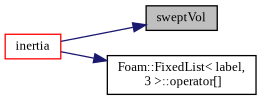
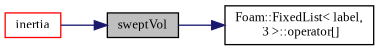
(77, 55) -> (195, 25)
